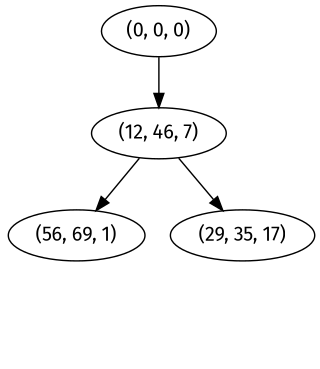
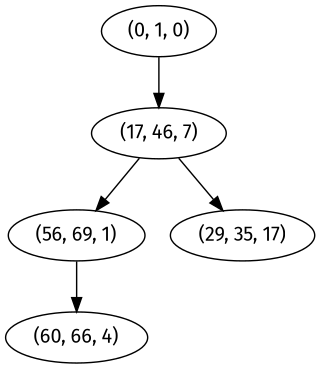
(159, 31) -> (159, 31)
(159, 133) -> (159, 133)
none -> (77, 337)
